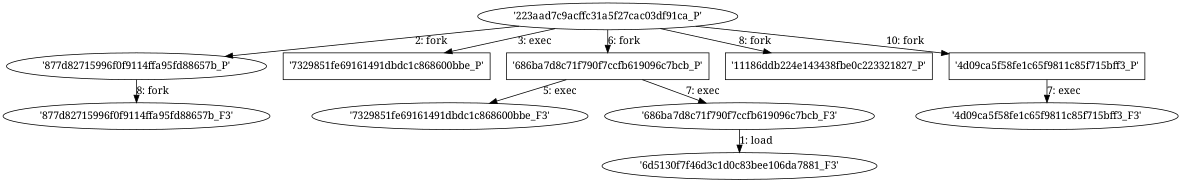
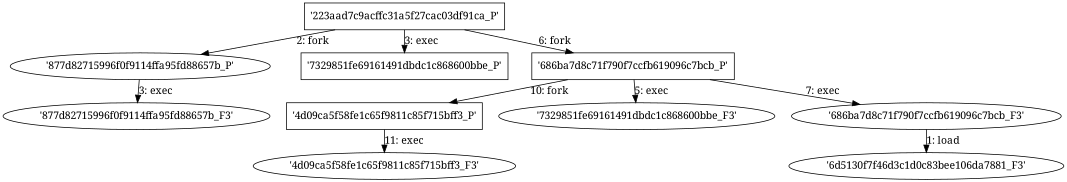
(608, 16) -> (405, 16)
(819, 39) -> (512, 90)
(829, 66) -> none
(153, 91) -> (156, 91)
(1064, 91) -> (404, 141)
